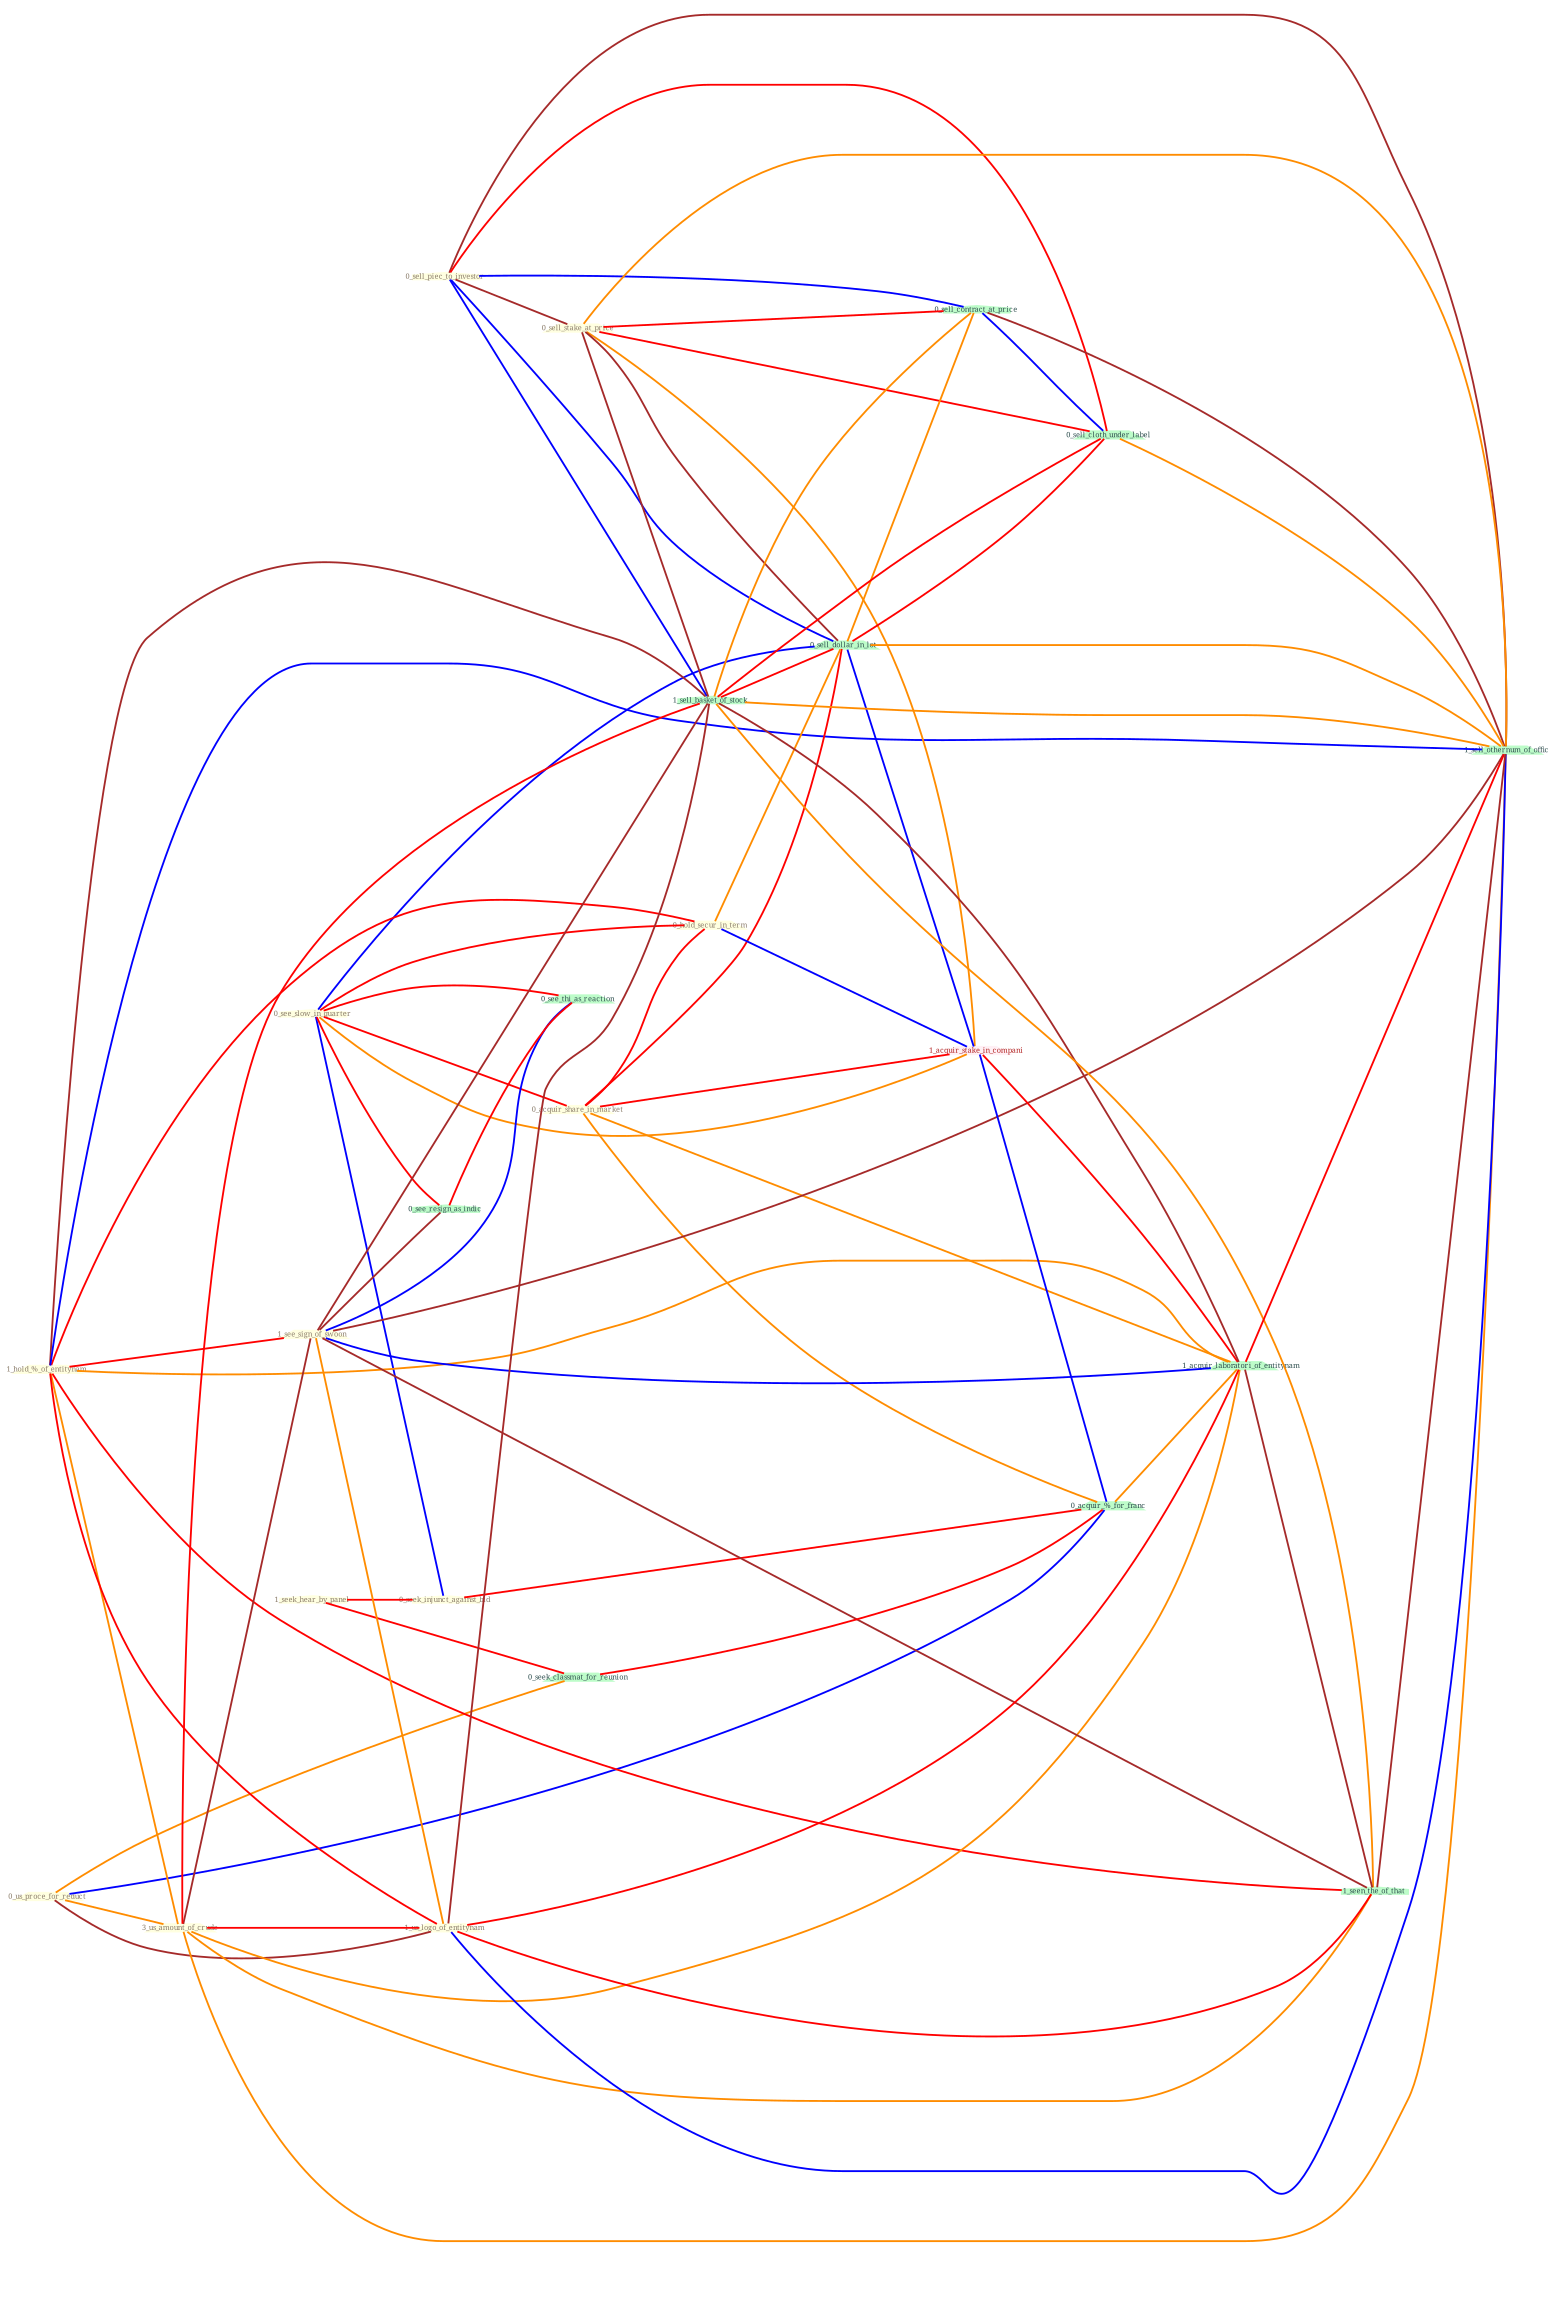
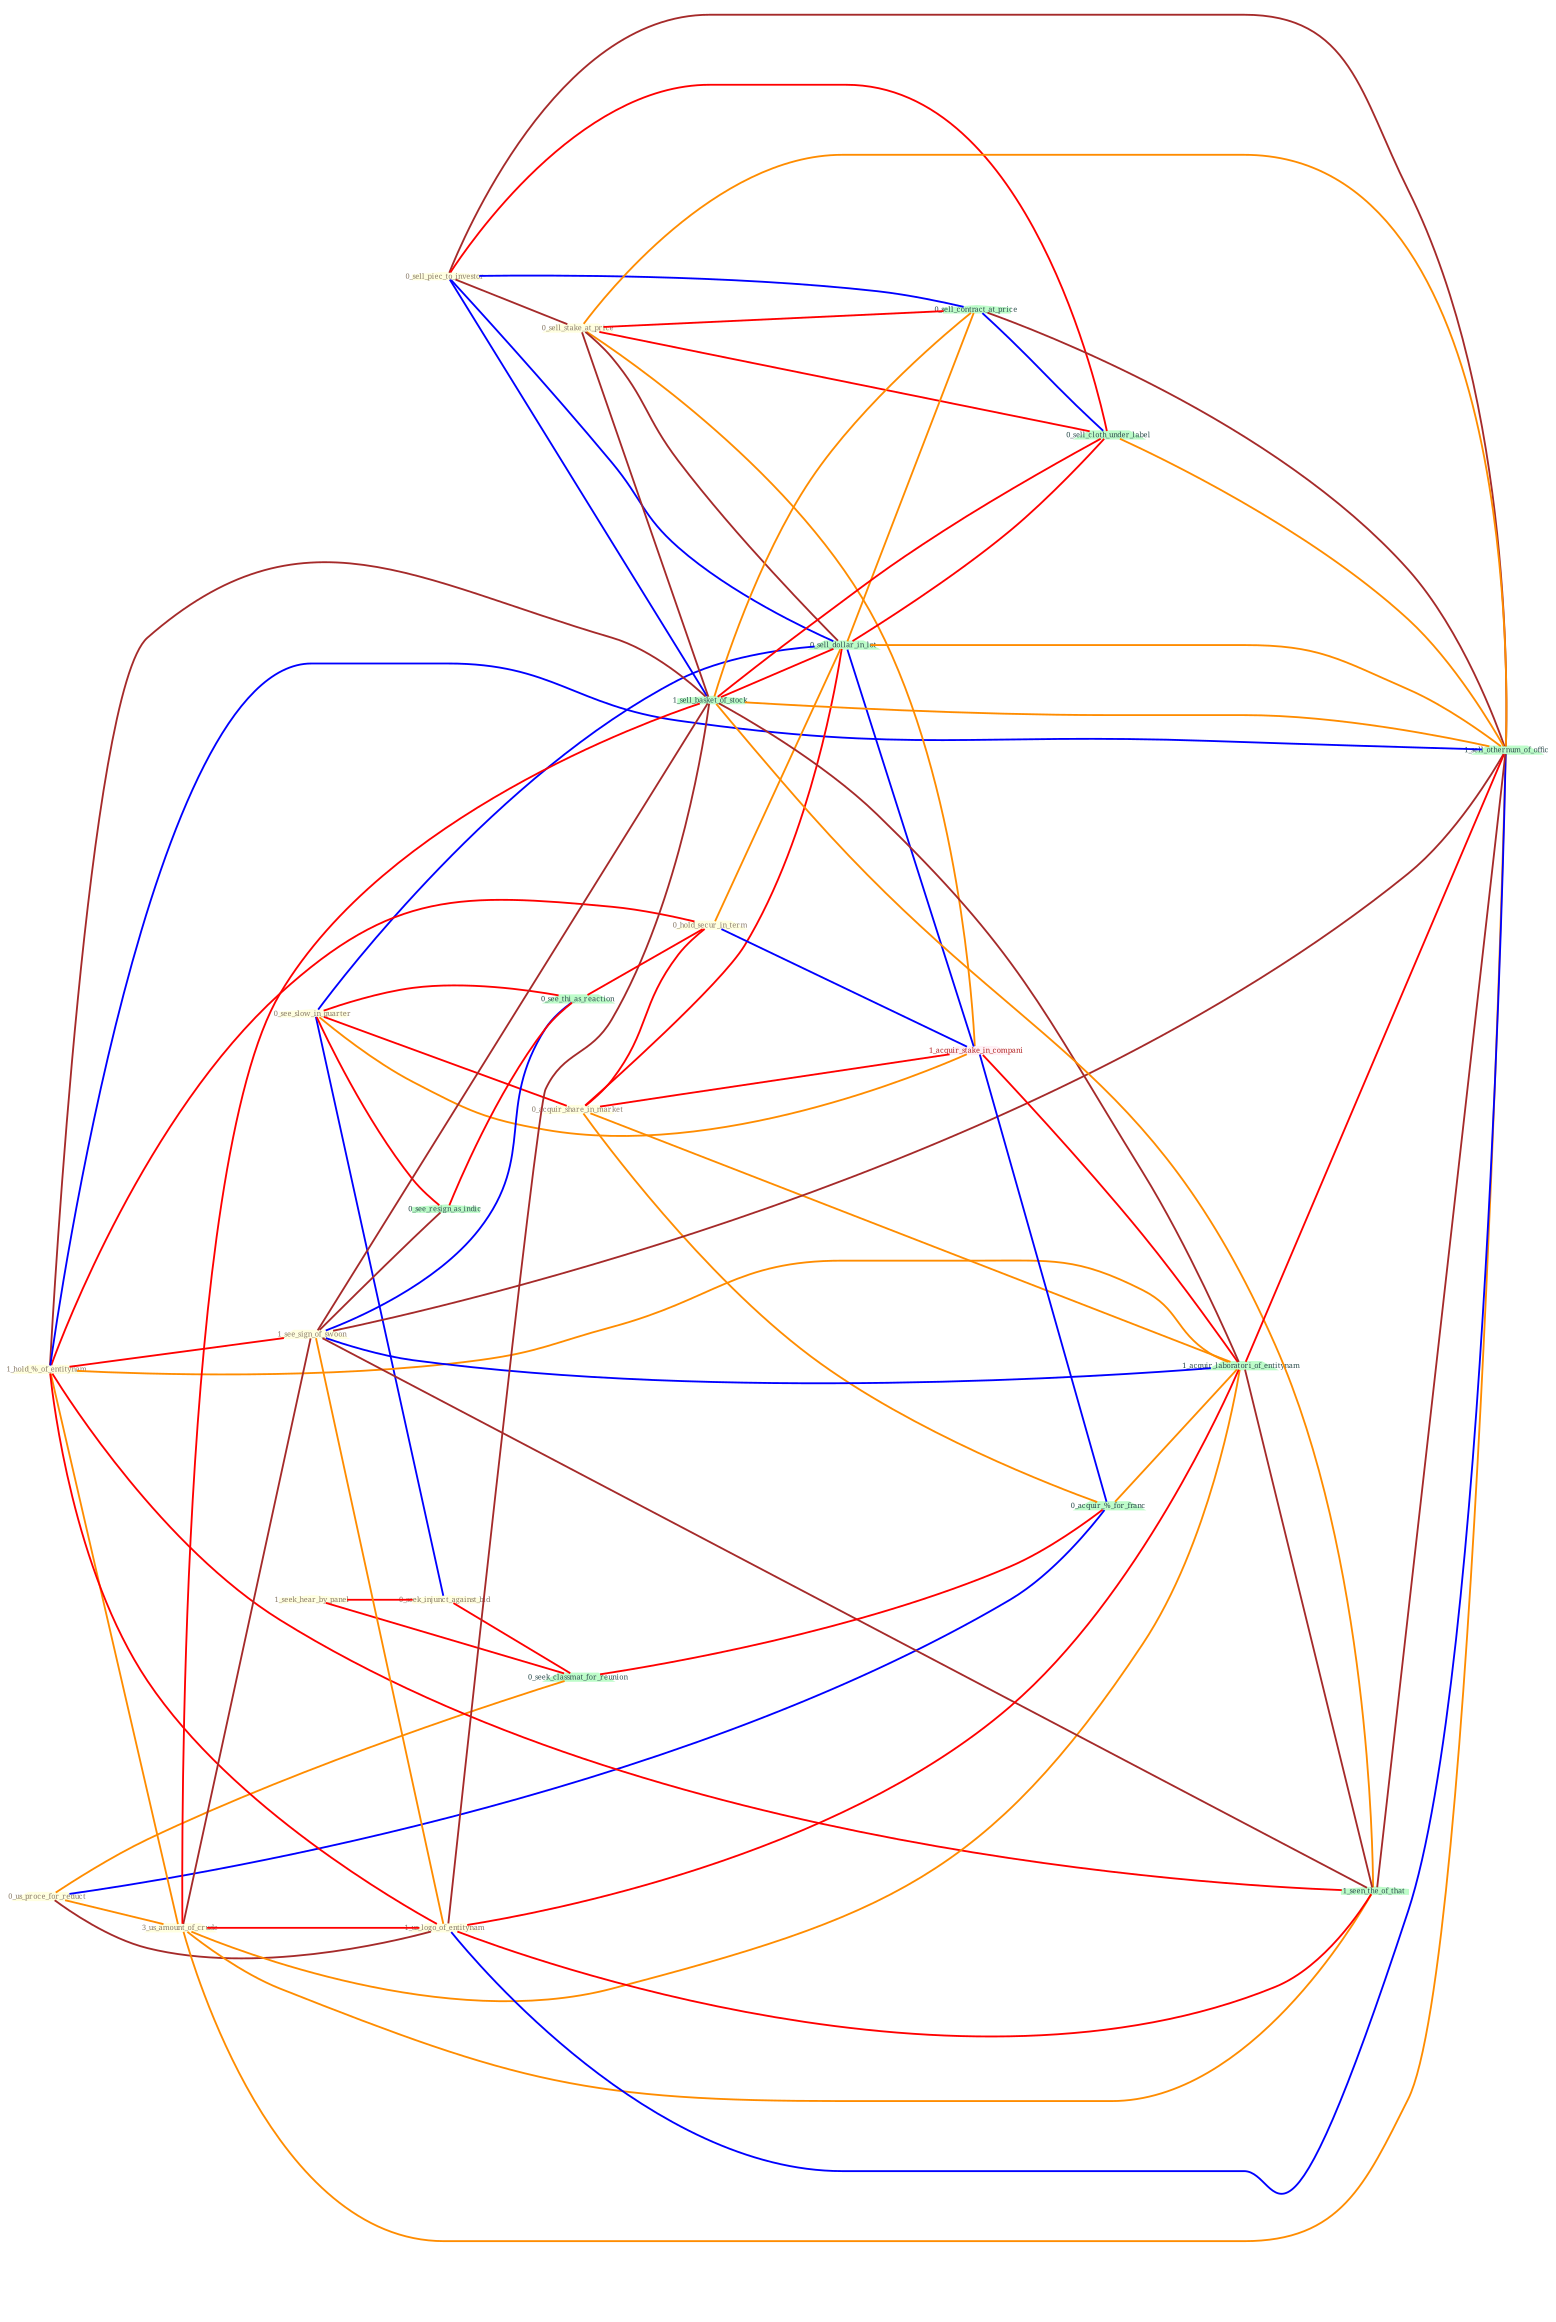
(496, 943) -> (657, 956)
(773, 1554) -> (512, 1638)
